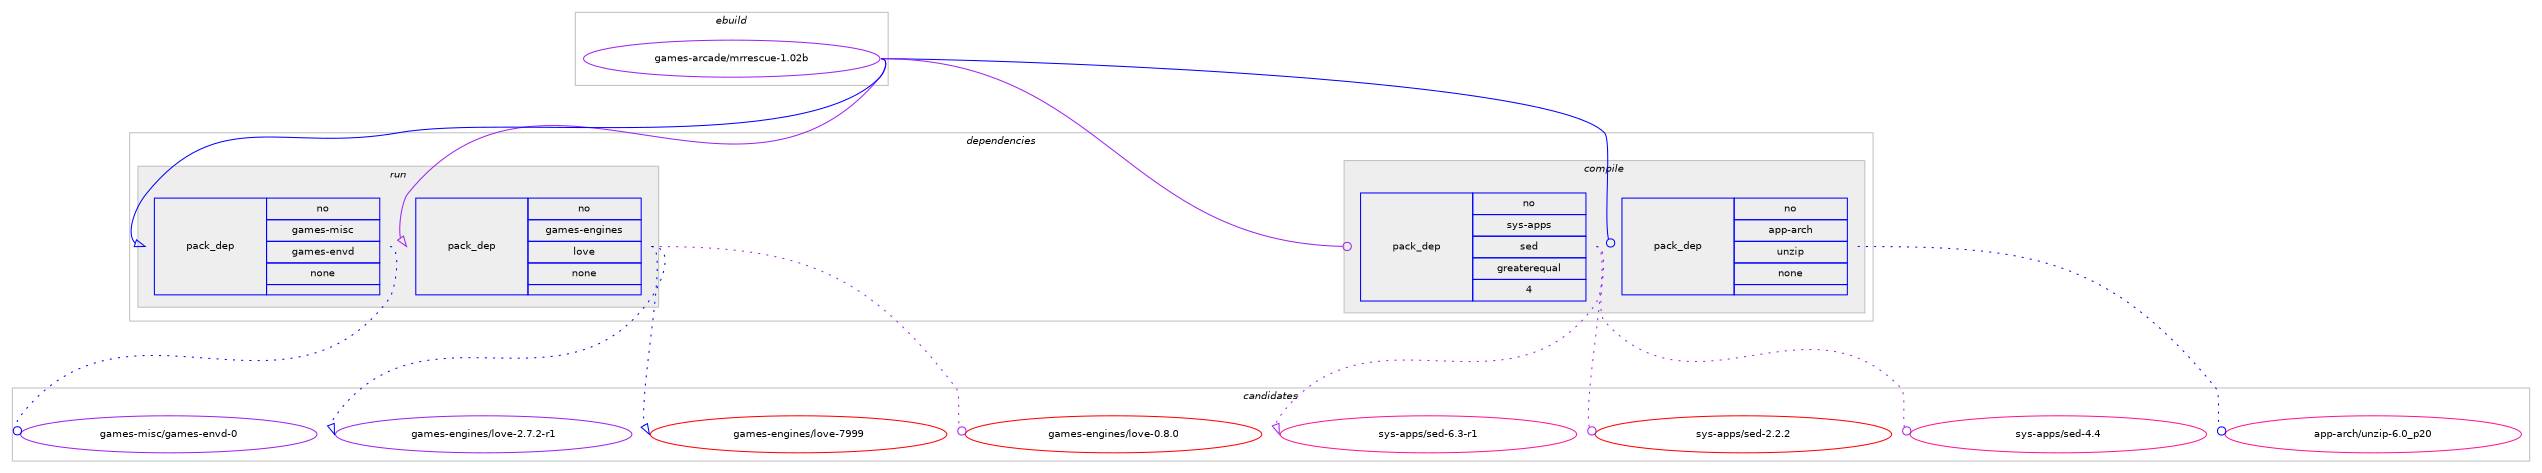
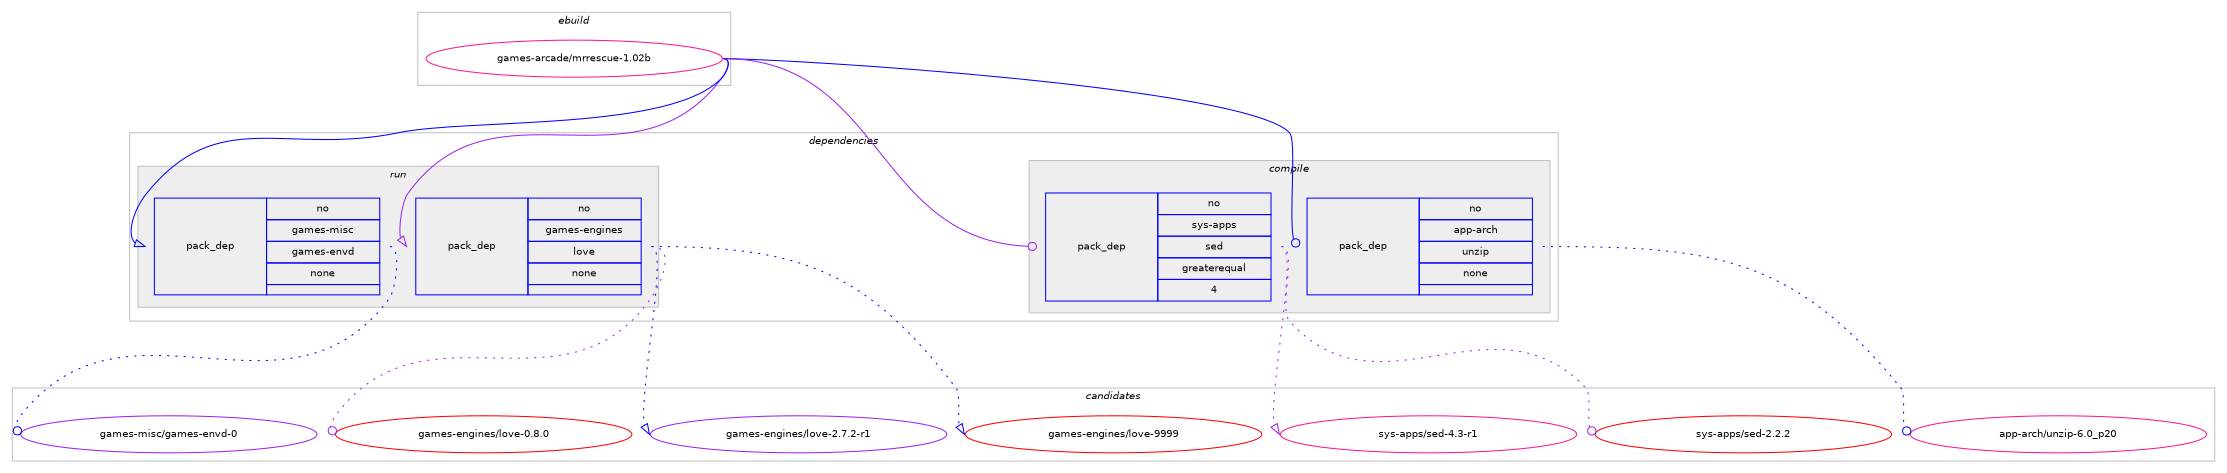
(732, 59) -> (574, 59)
(799, 434) -> (1114, 434)
(1428, 434) -> (1428, 434)
(2058, 434) -> none
